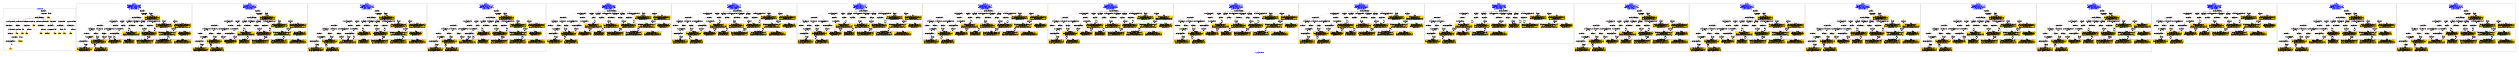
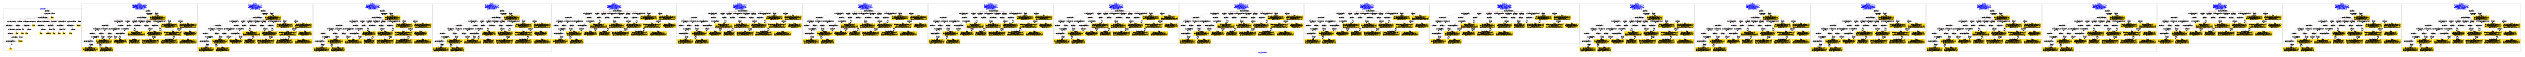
none -> (79, 26)
(51, 30) -> (51, 30)
